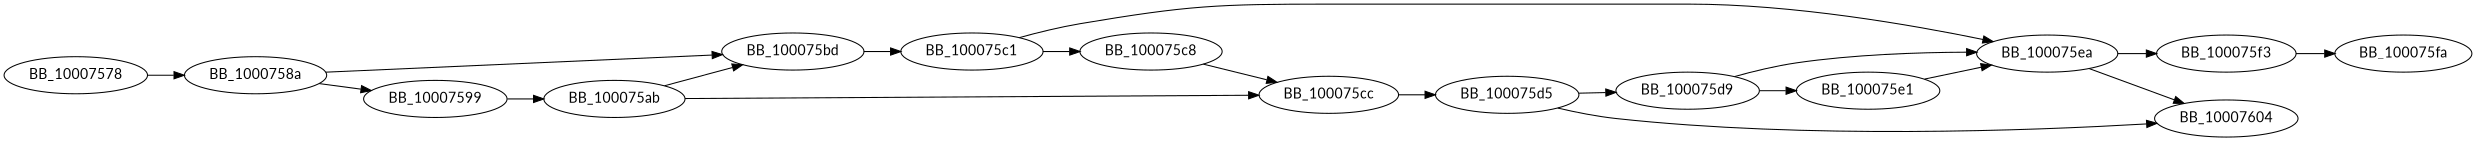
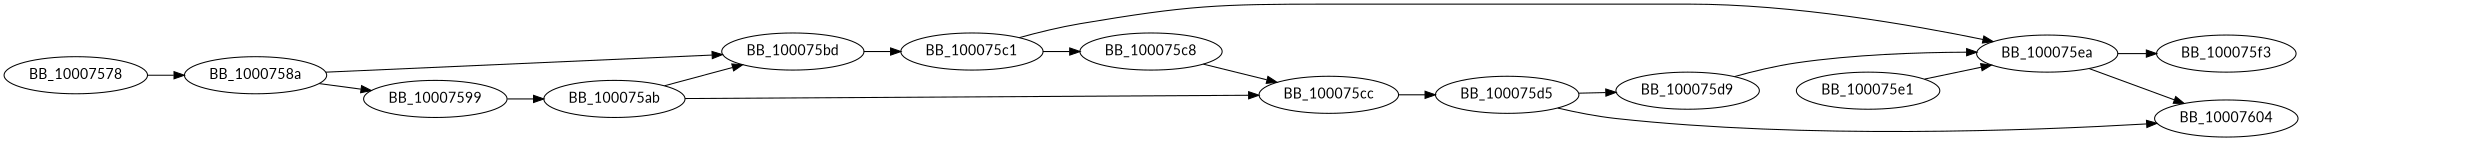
(2403, 54) -> none
(1773, 91) -> none
